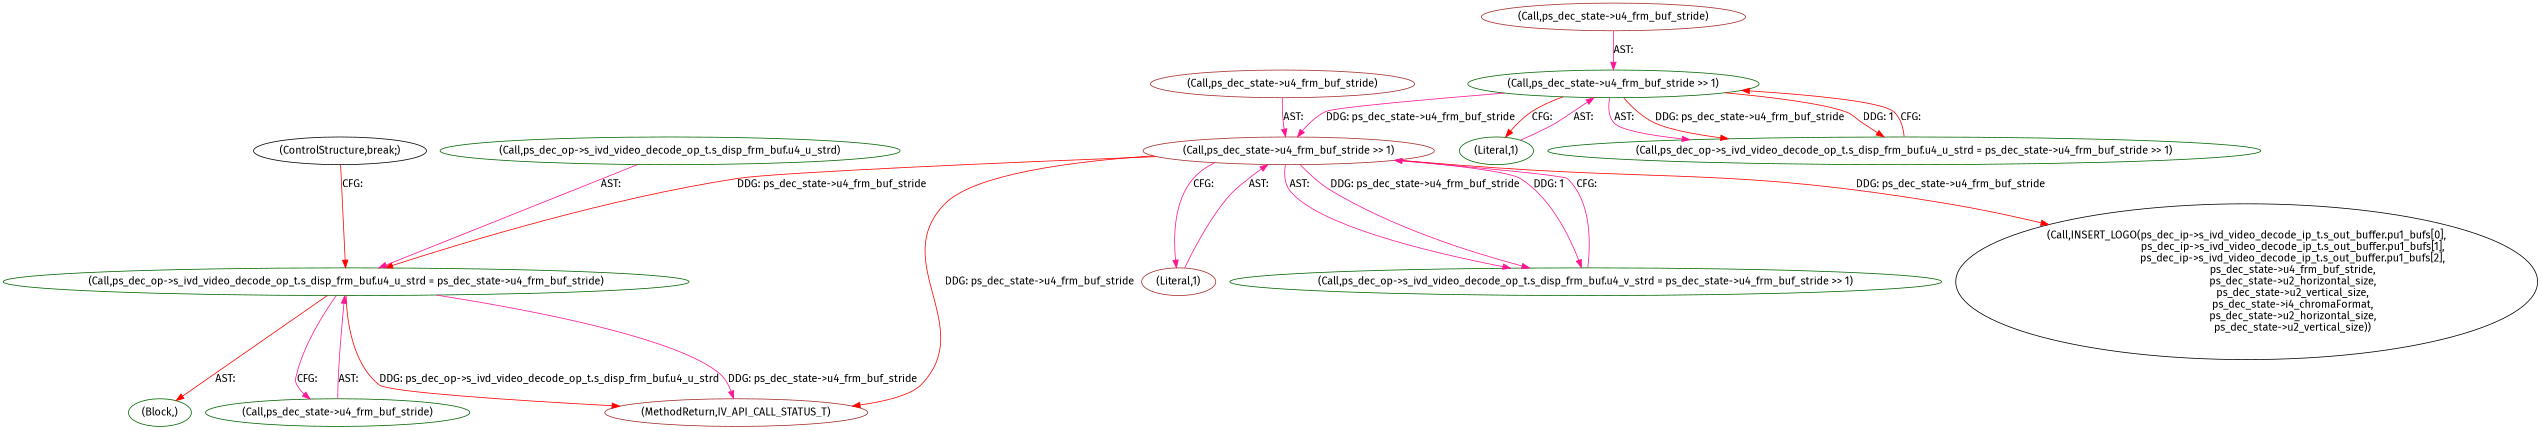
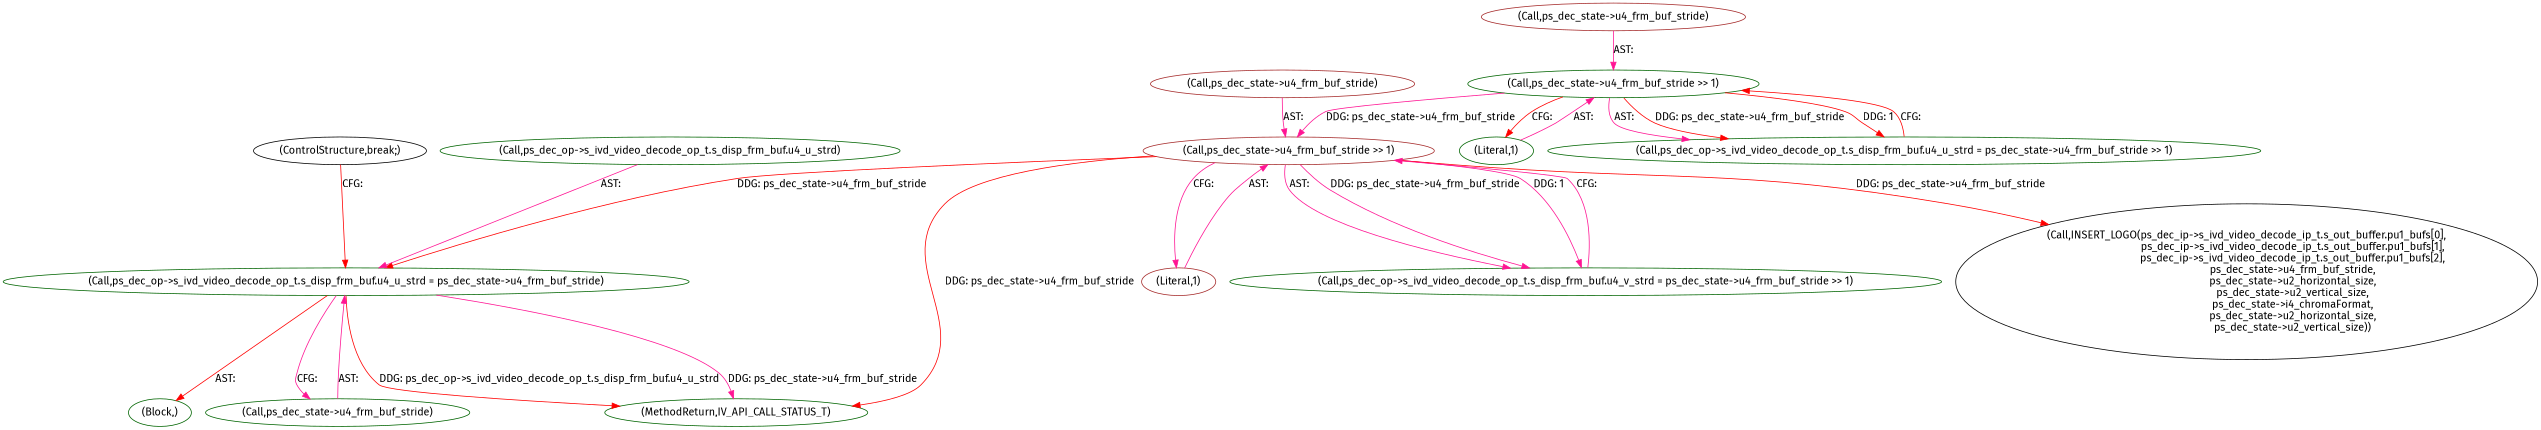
(736, 413) -> (736, 413)
